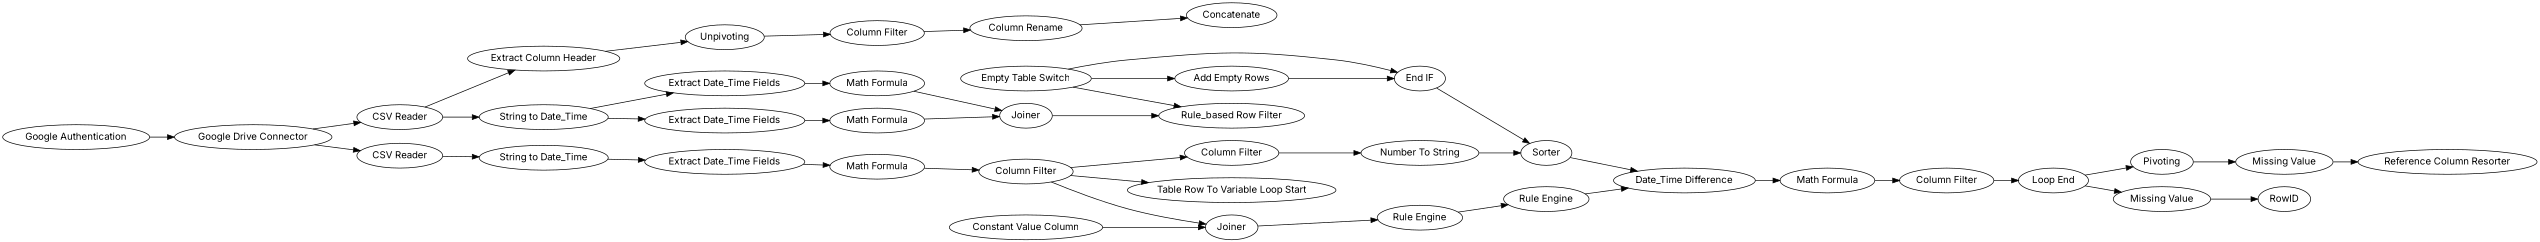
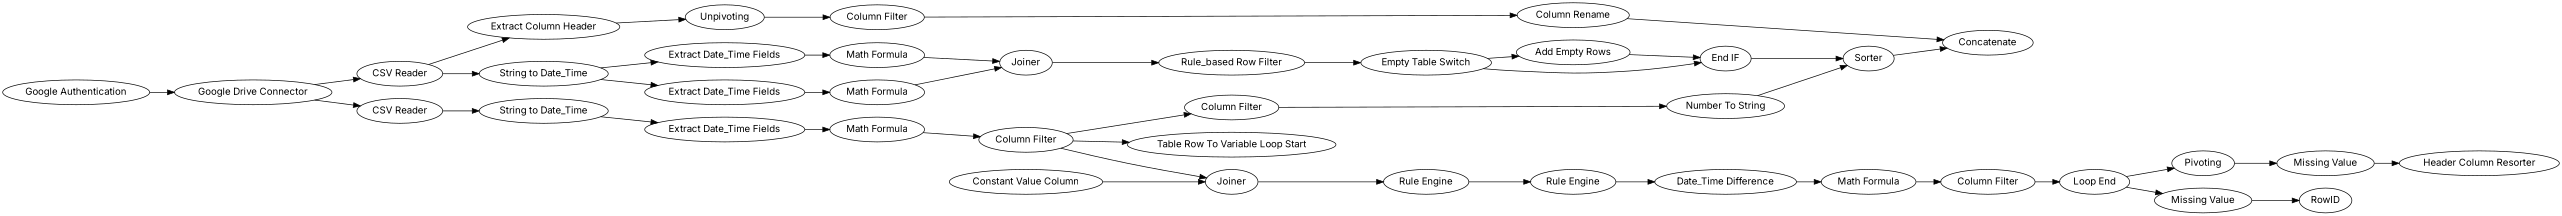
(1123, 96) -> (1329, 63)
(2447, 162) -> (2479, 163)
(1600, 164) -> (1917, 52)
